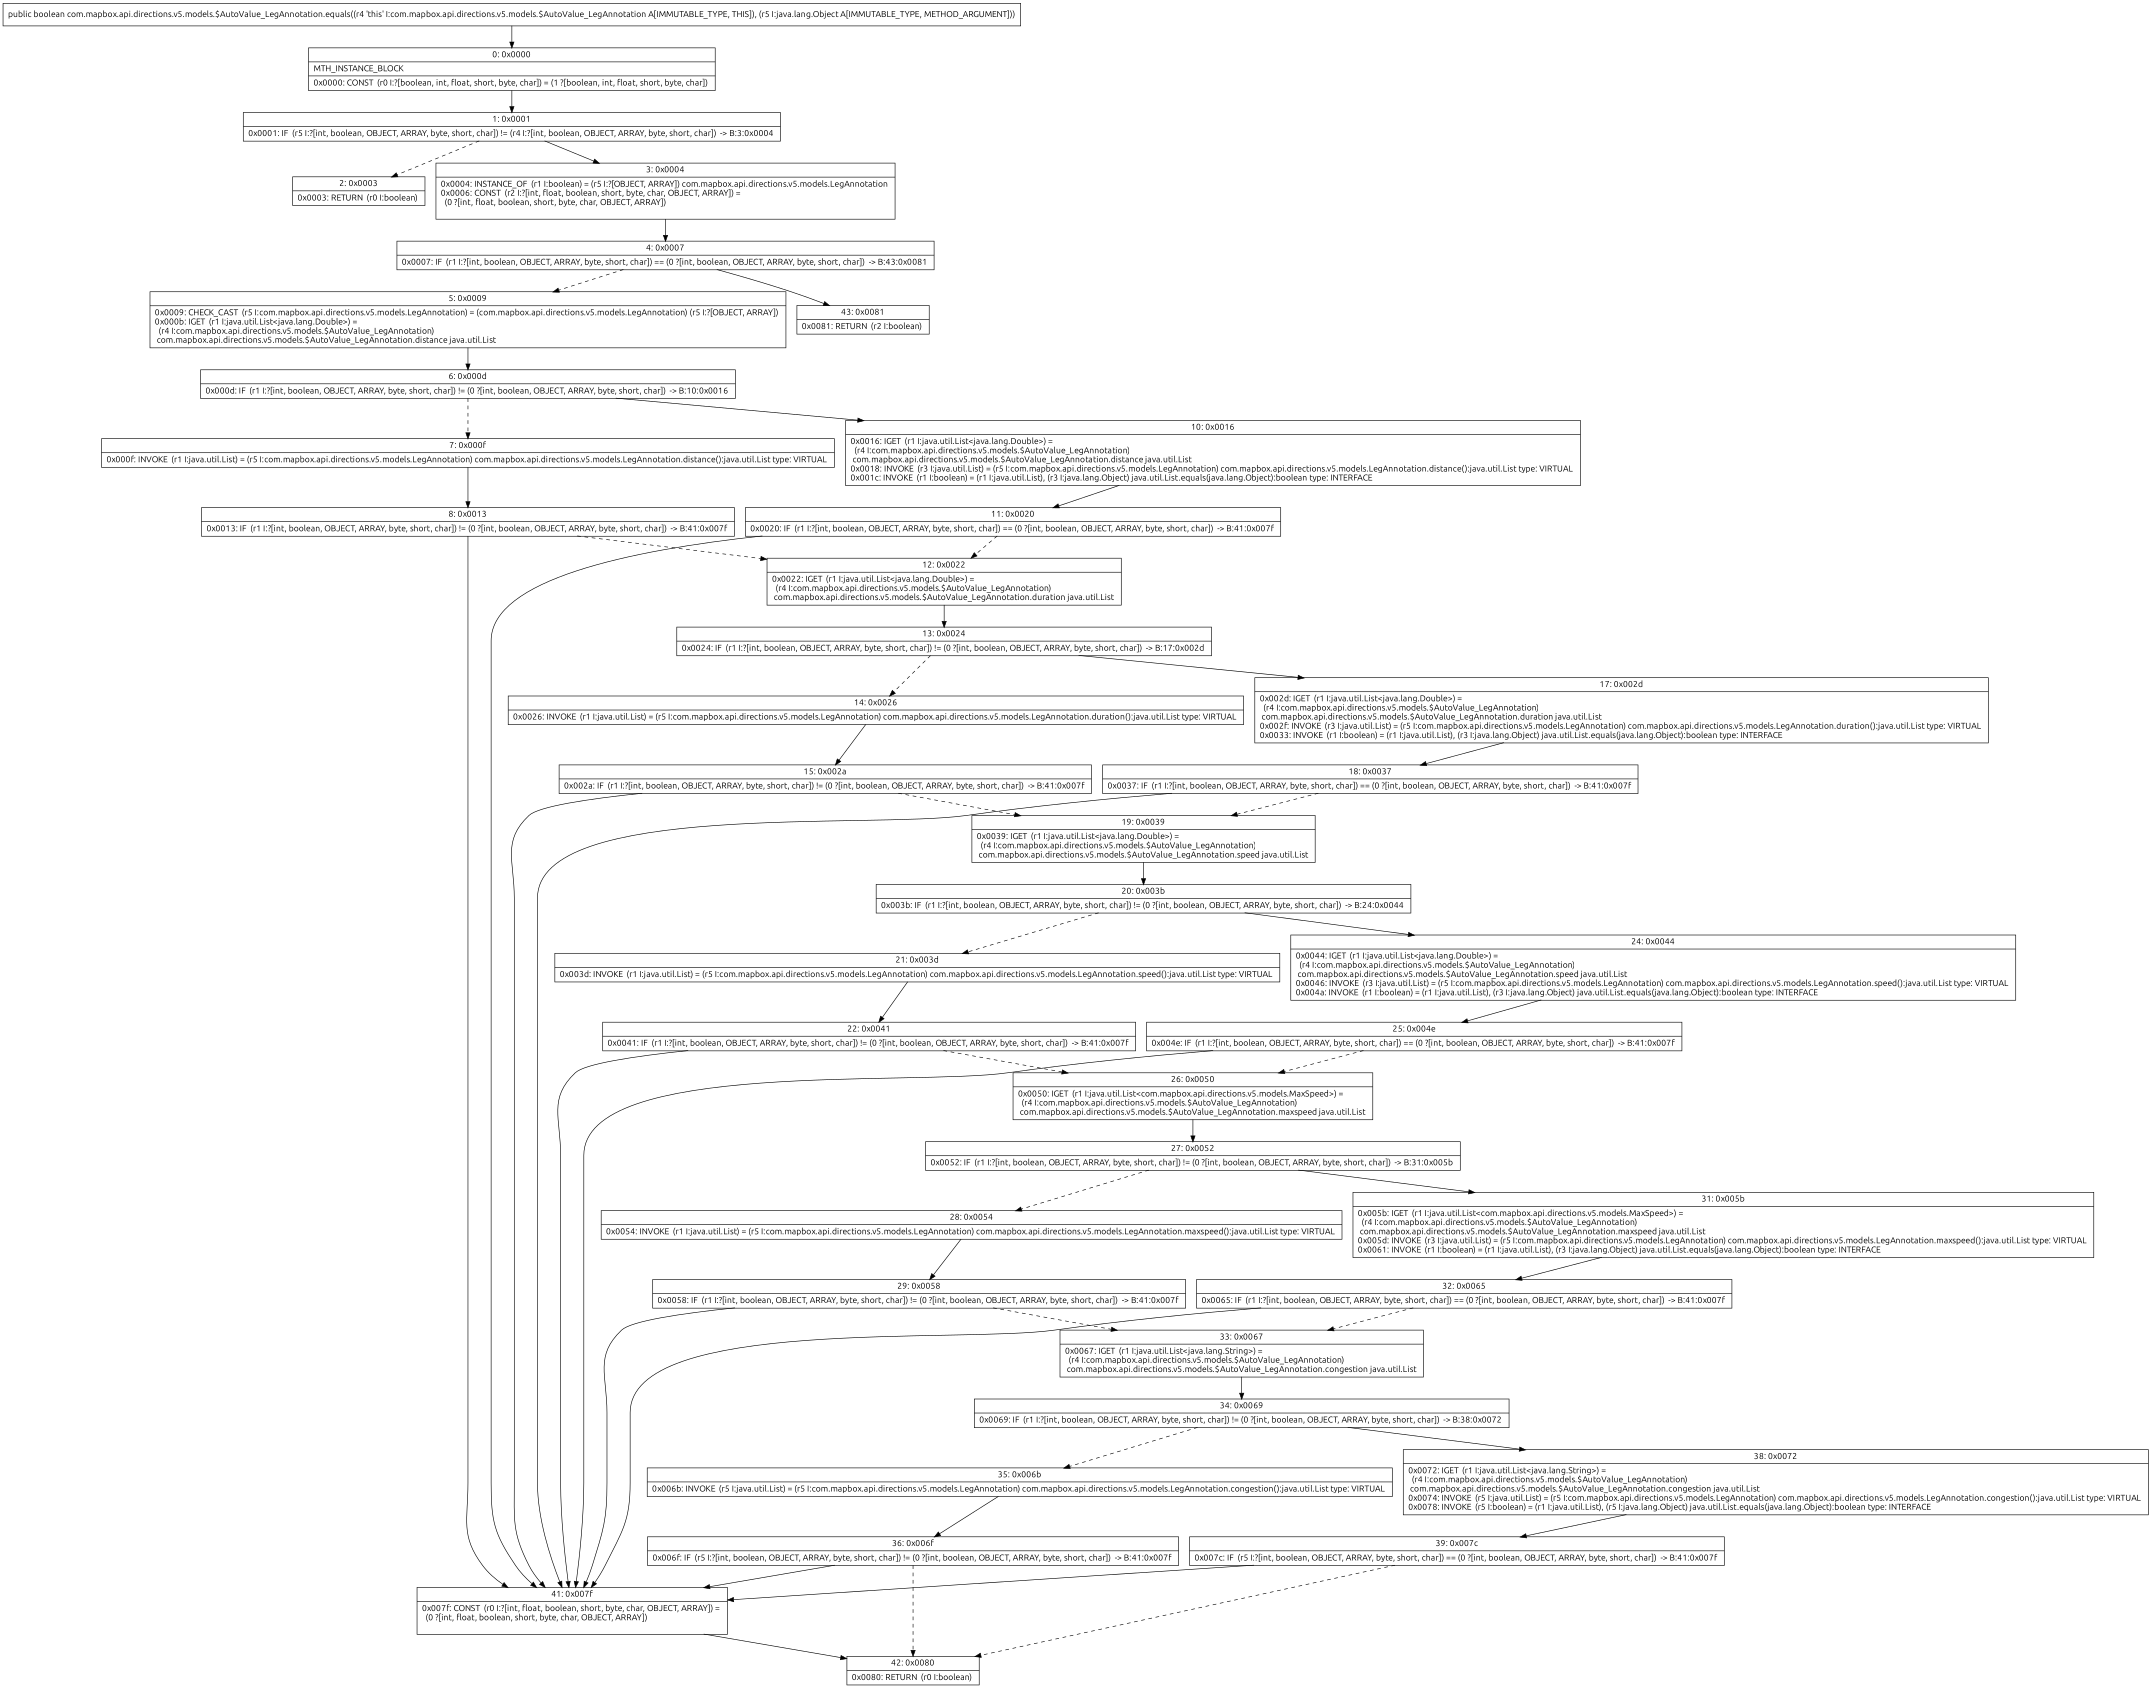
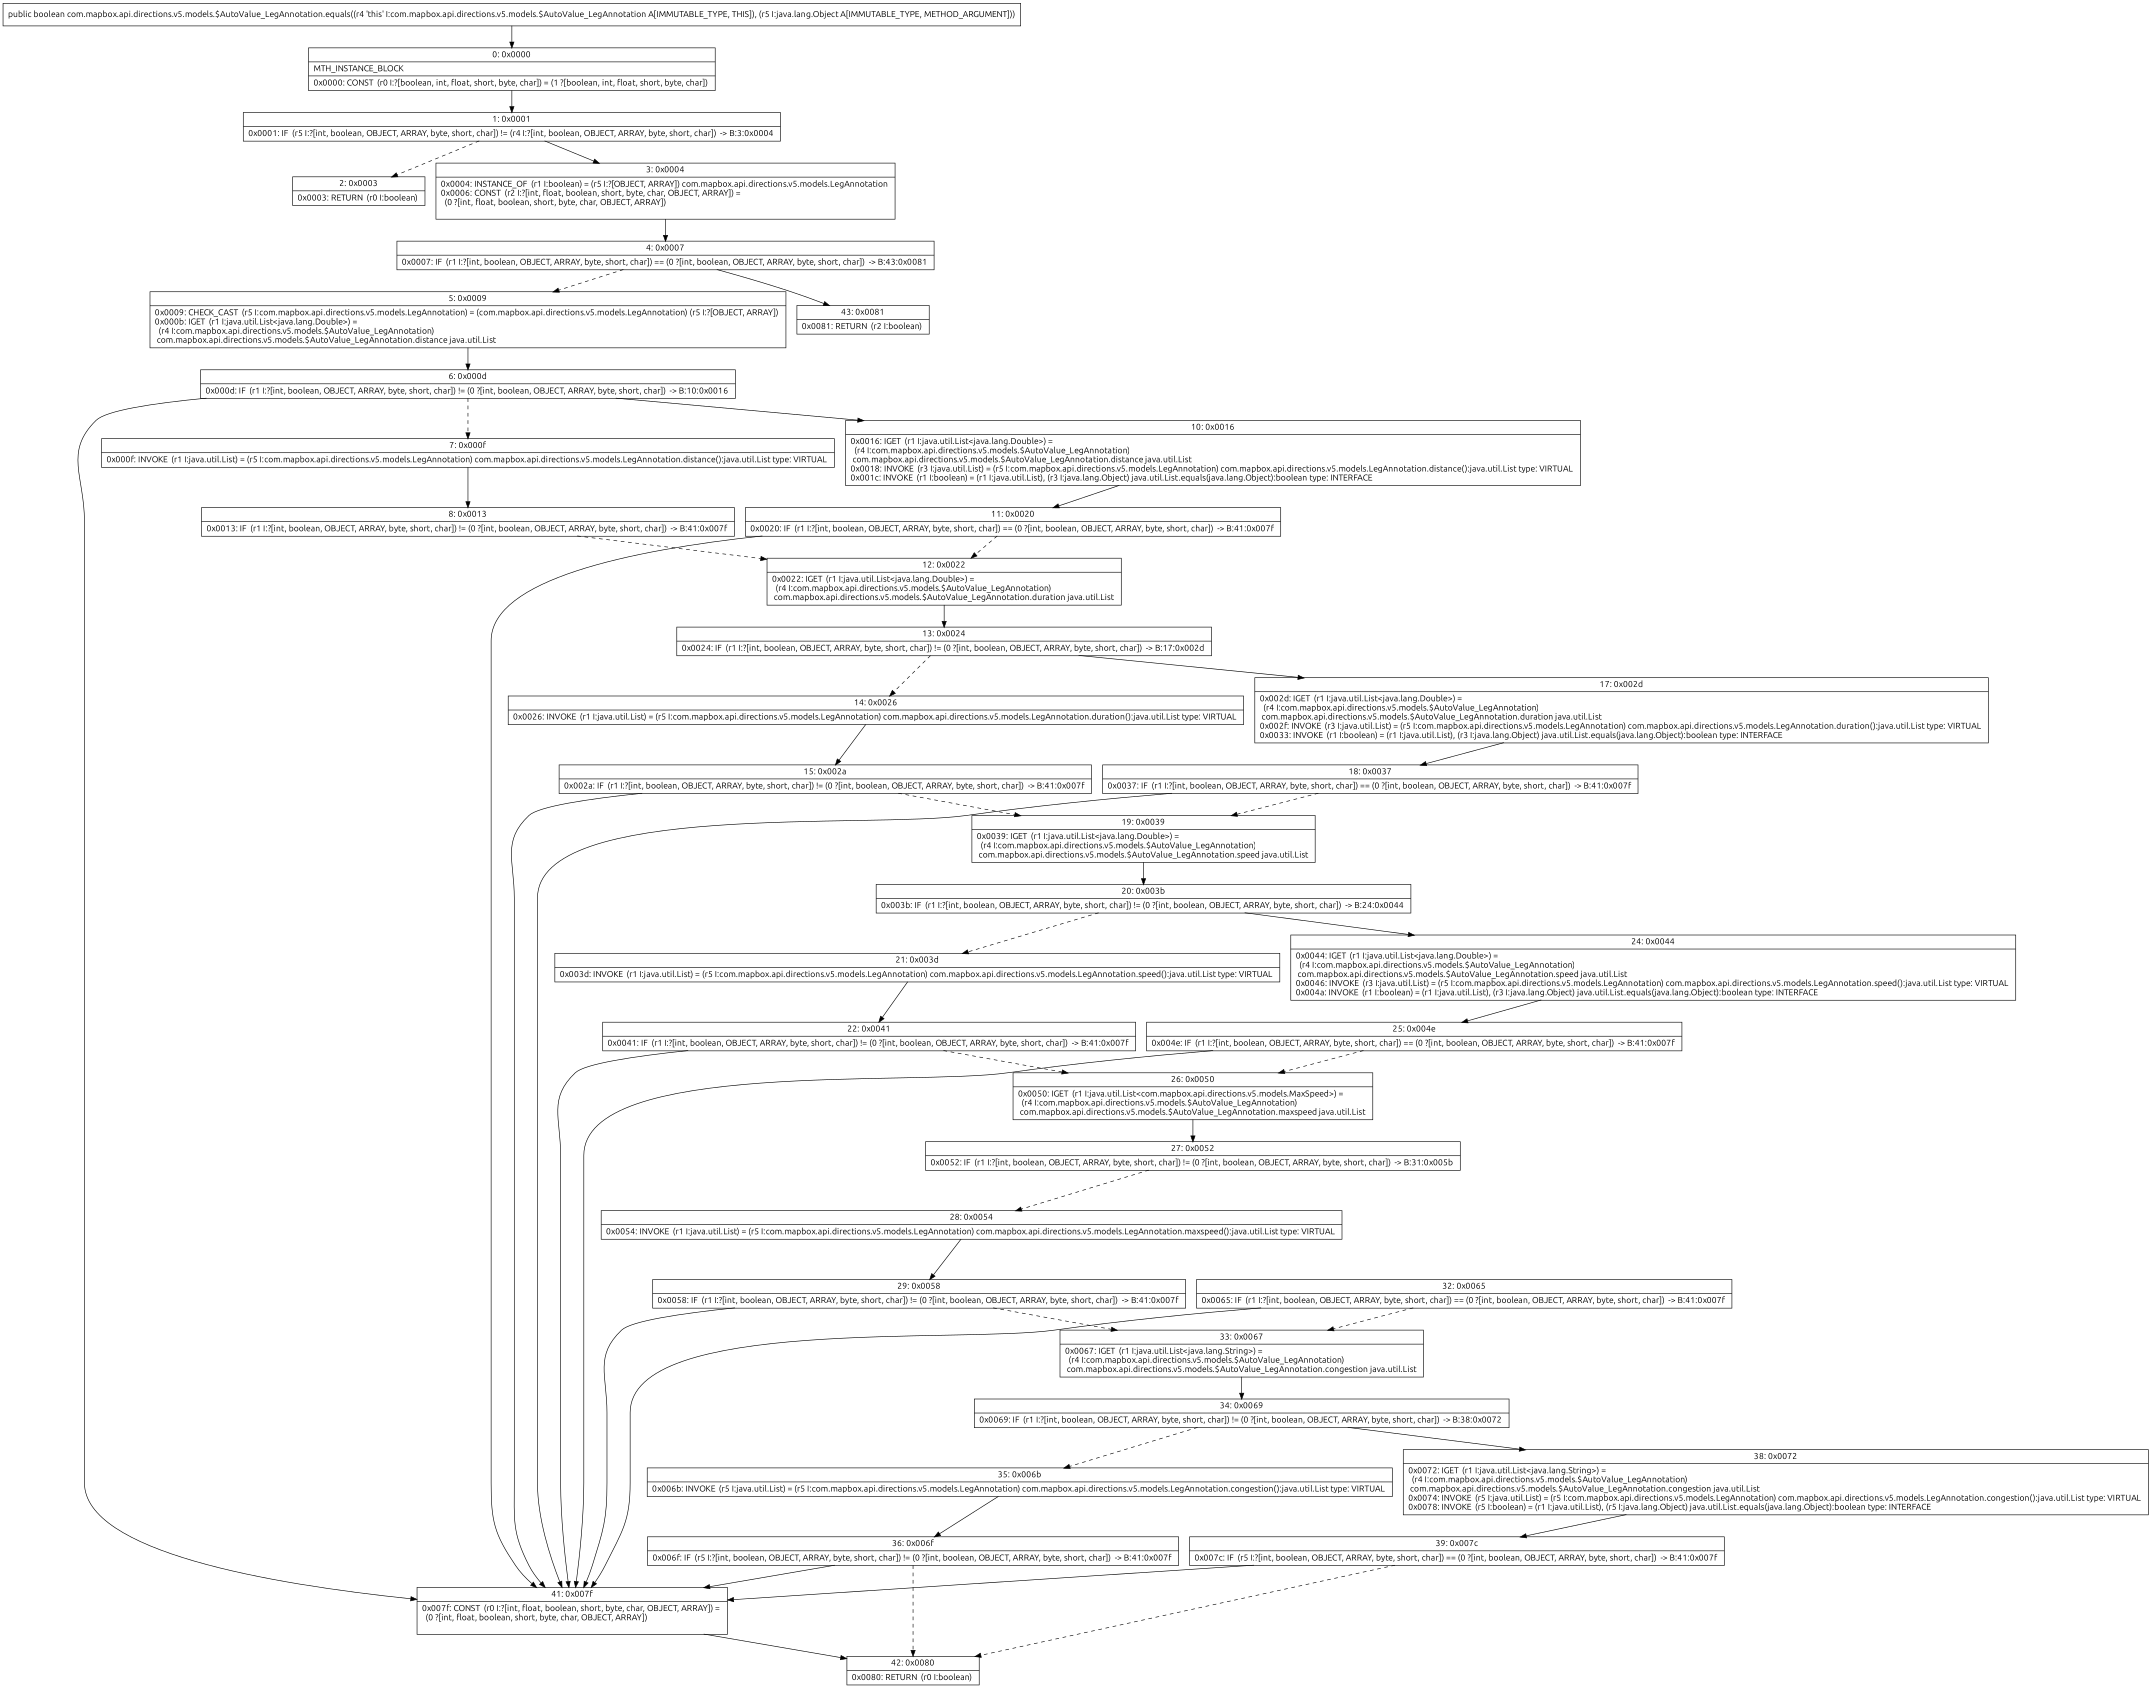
(468, 1067) -> (84, 1073)
(1723, 1225) -> none
